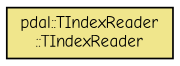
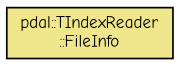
(90, 33) -> (90, 33)
